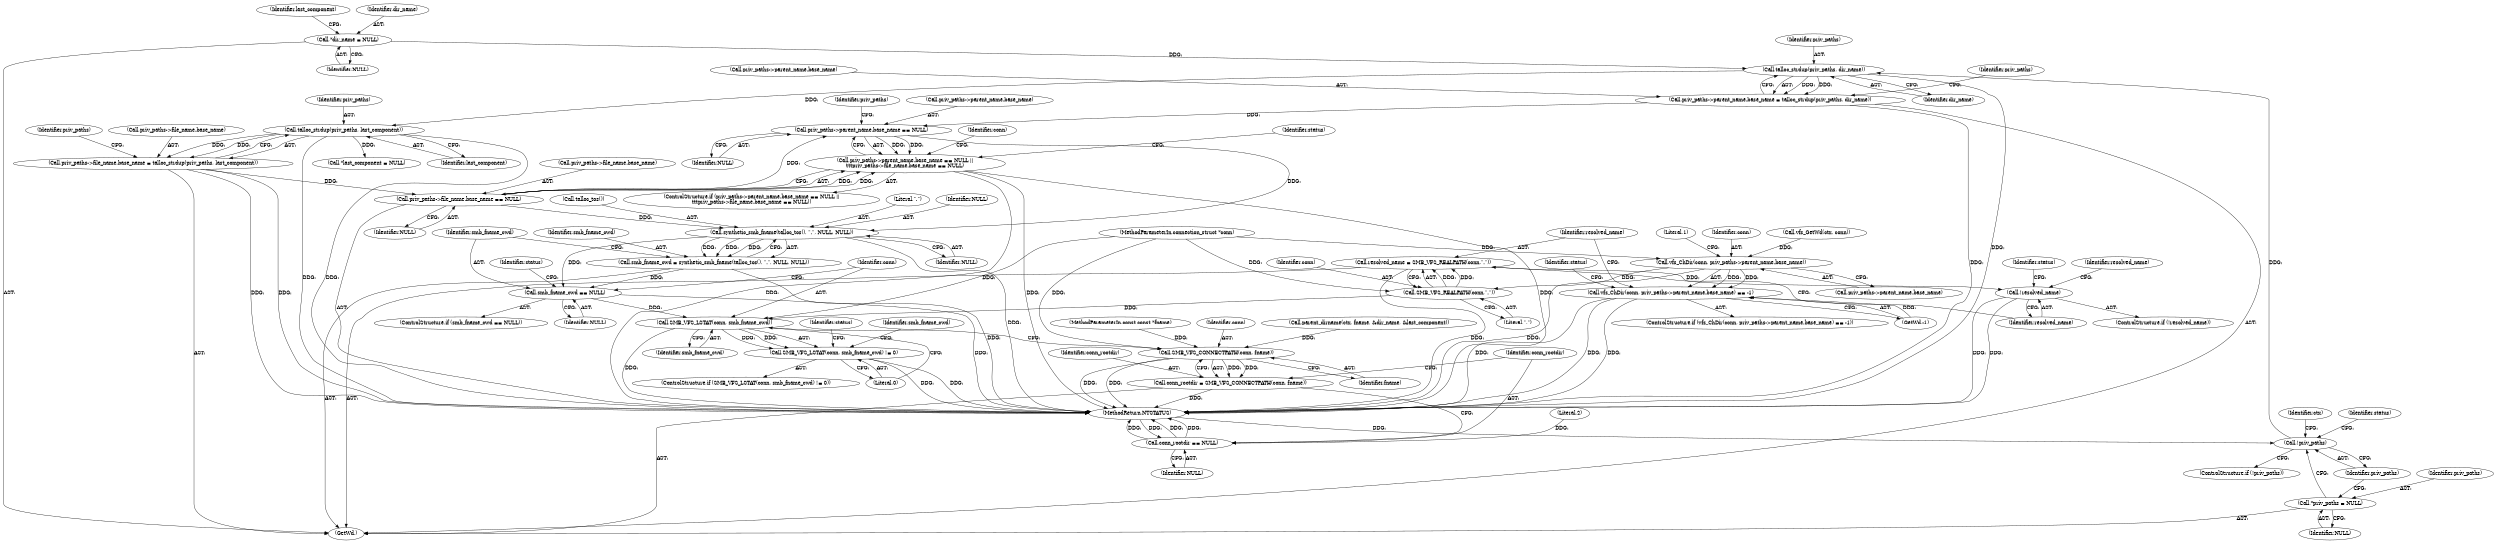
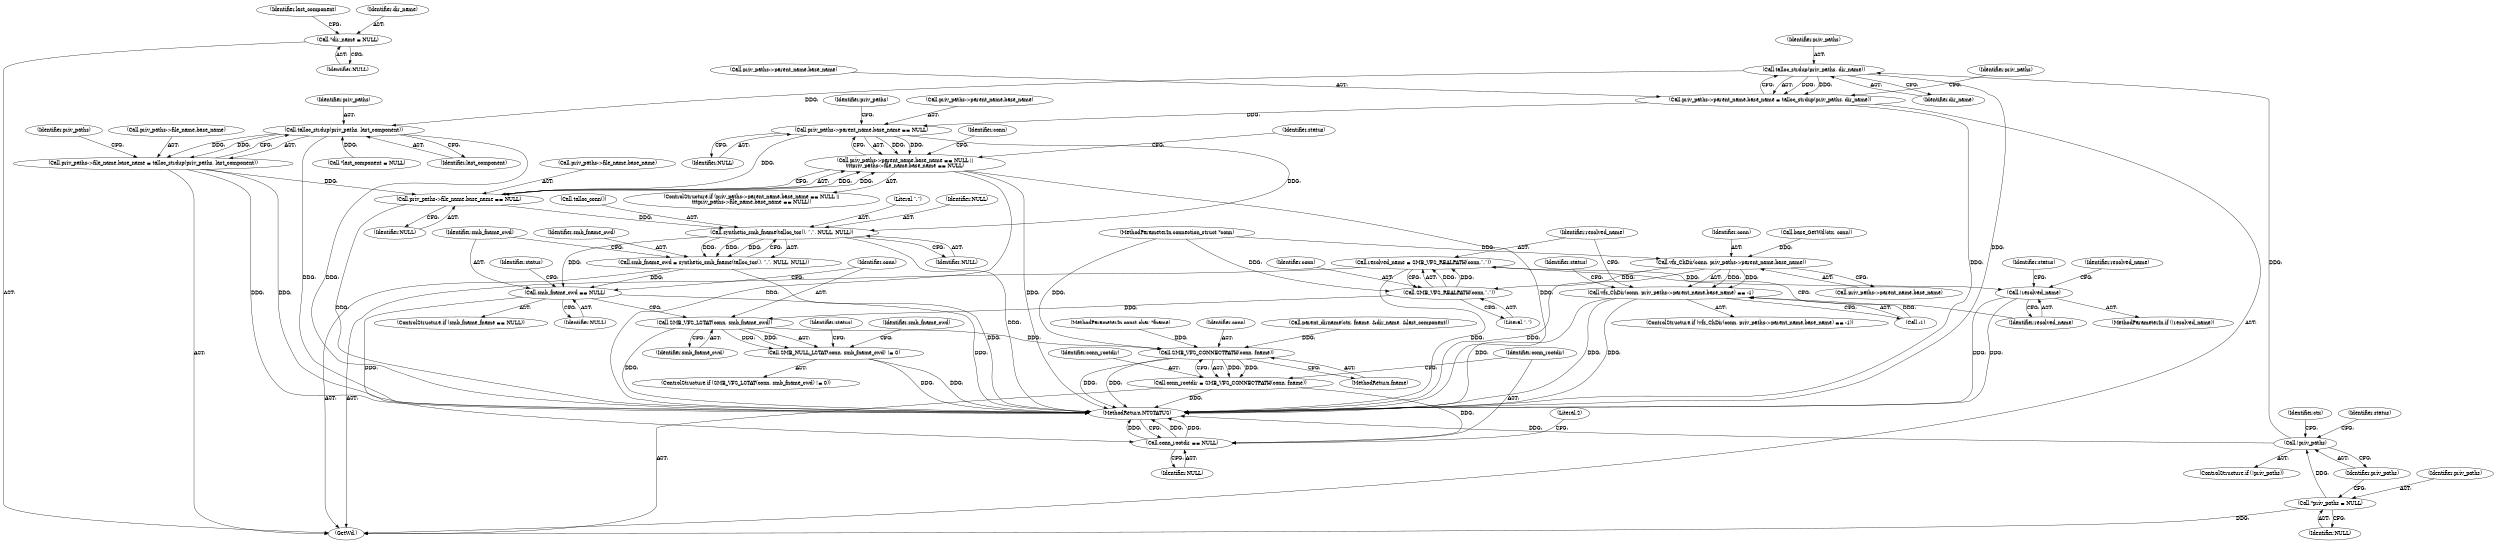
(1067, 55) -> none
(360, 144) -> (346, 150)
(731, 186) -> (674, 187)
(583, 200) -> (583, 200)
(1676, 233) -> none
(1817, 233) -> (1817, 233)
(944, 287) -> none
(343, 308) -> (343, 308)
(656, 308) -> (656, 308)
(461, 323) -> (461, 323)
(1120, 323) -> (1120, 323)
(1916, 323) -> (1916, 323)
(2163, 323) -> (2163, 323)
(1035, 338) -> (1035, 338)
(834, 353) -> (834, 353)
(886, 383) -> none
(1380, 383) -> (1380, 383)
(1468, 413) -> (1468, 413)
none -> (631, 423)
(1156, 428) -> (1156, 428)
(1563, 428) -> (1563, 428)
(1723, 438) -> (1729, 436)
(2284, 459) -> (2284, 459)
(2323, 474) -> (2323, 474)
(2243, 519) -> (2243, 519)
